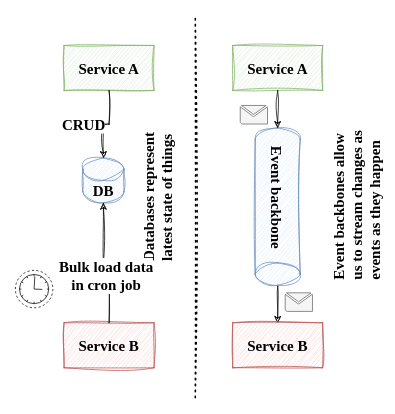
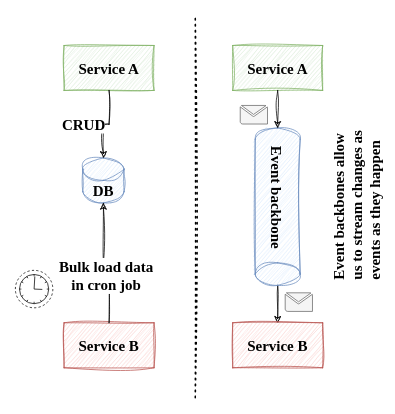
(158, 180) -> none
